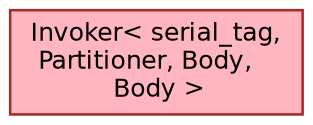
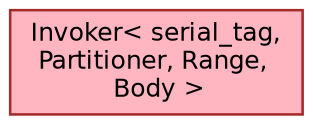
(156, 62) -> (156, 62)
